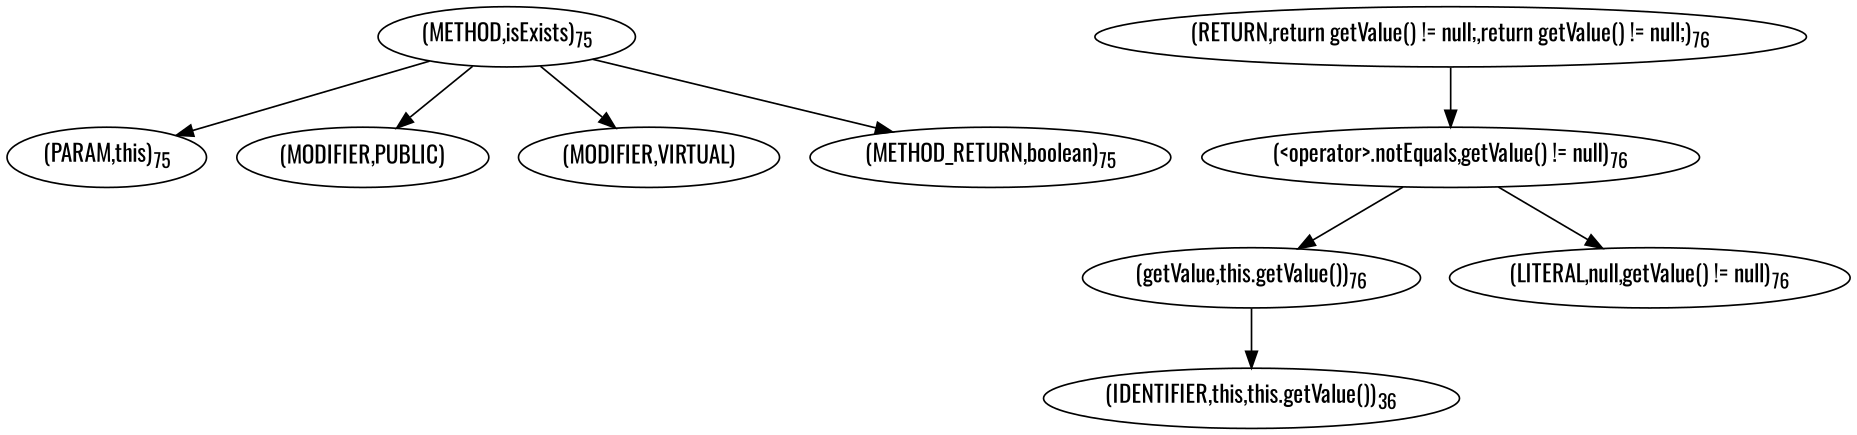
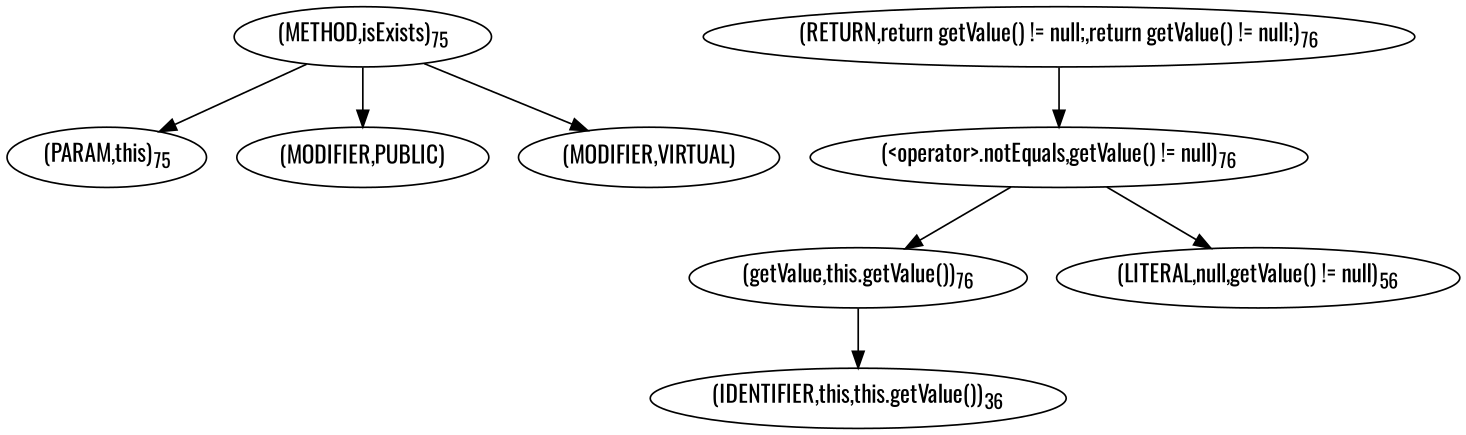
(990, 157) -> none
(1781, 275) -> (1390, 275)
